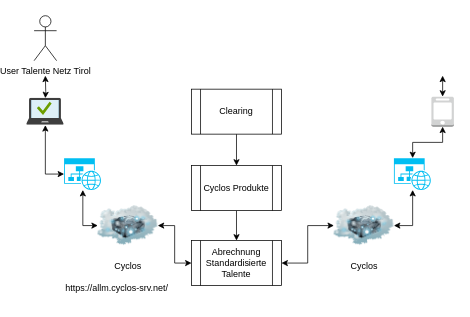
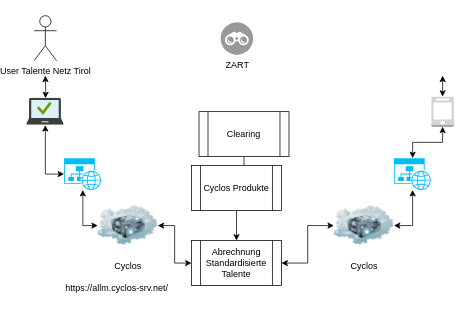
none -> (237, 38)
(237, 111) -> (244, 134)
